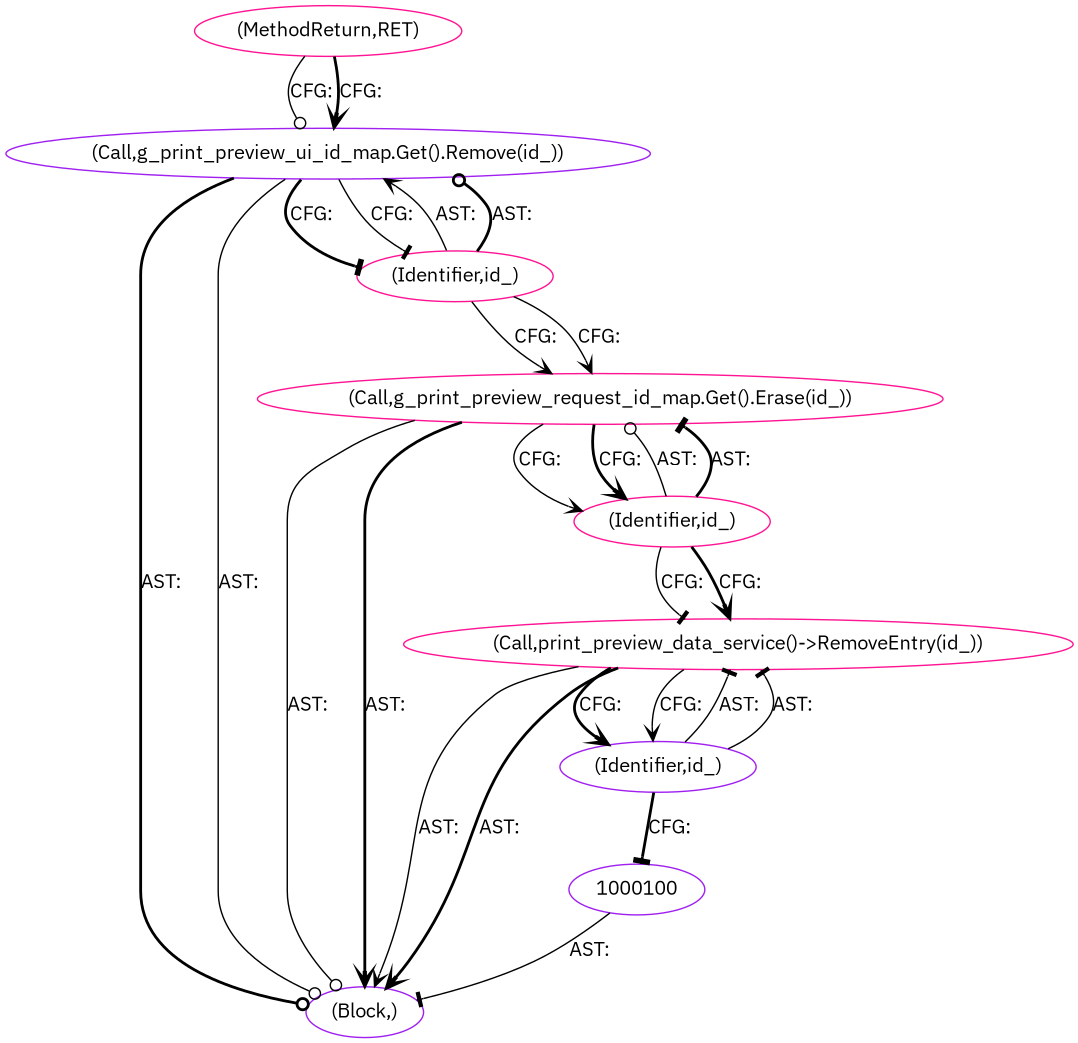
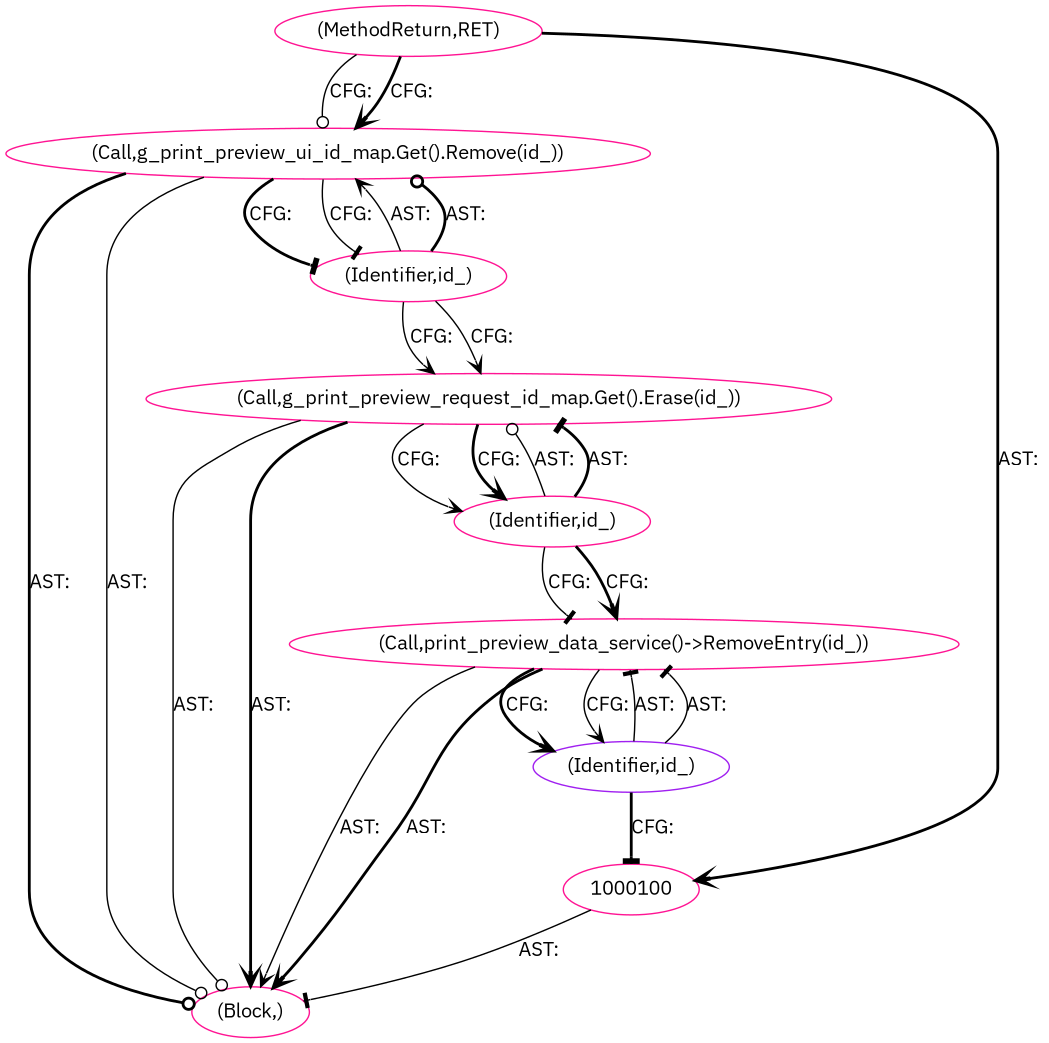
(328, 154) -> (328, 154)
none -> (998, 375)
(637, 890) -> (631, 890)
(365, 1012) -> (251, 1012)
